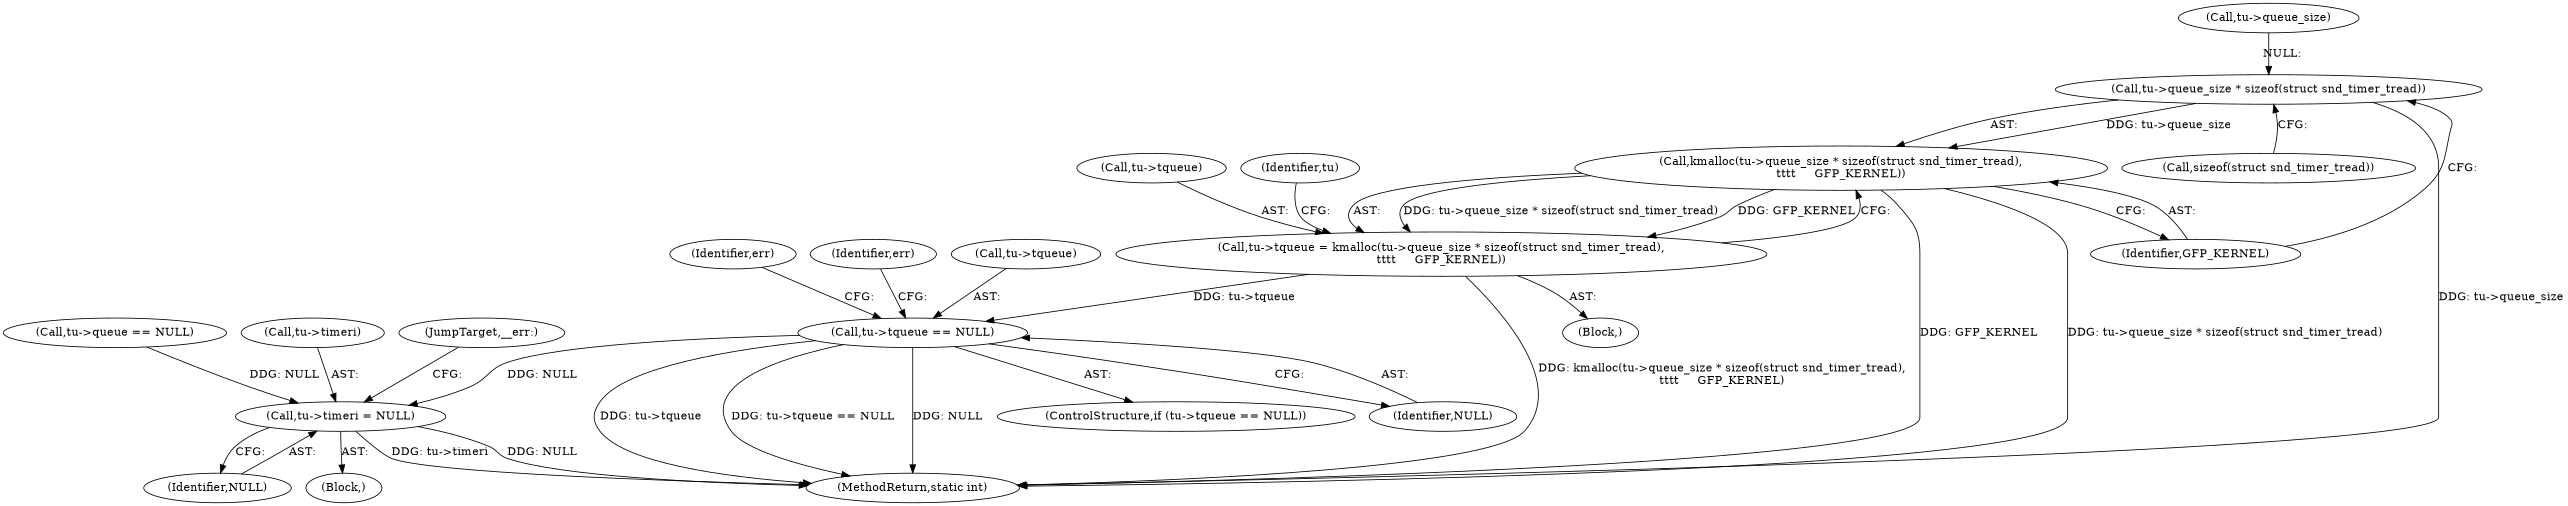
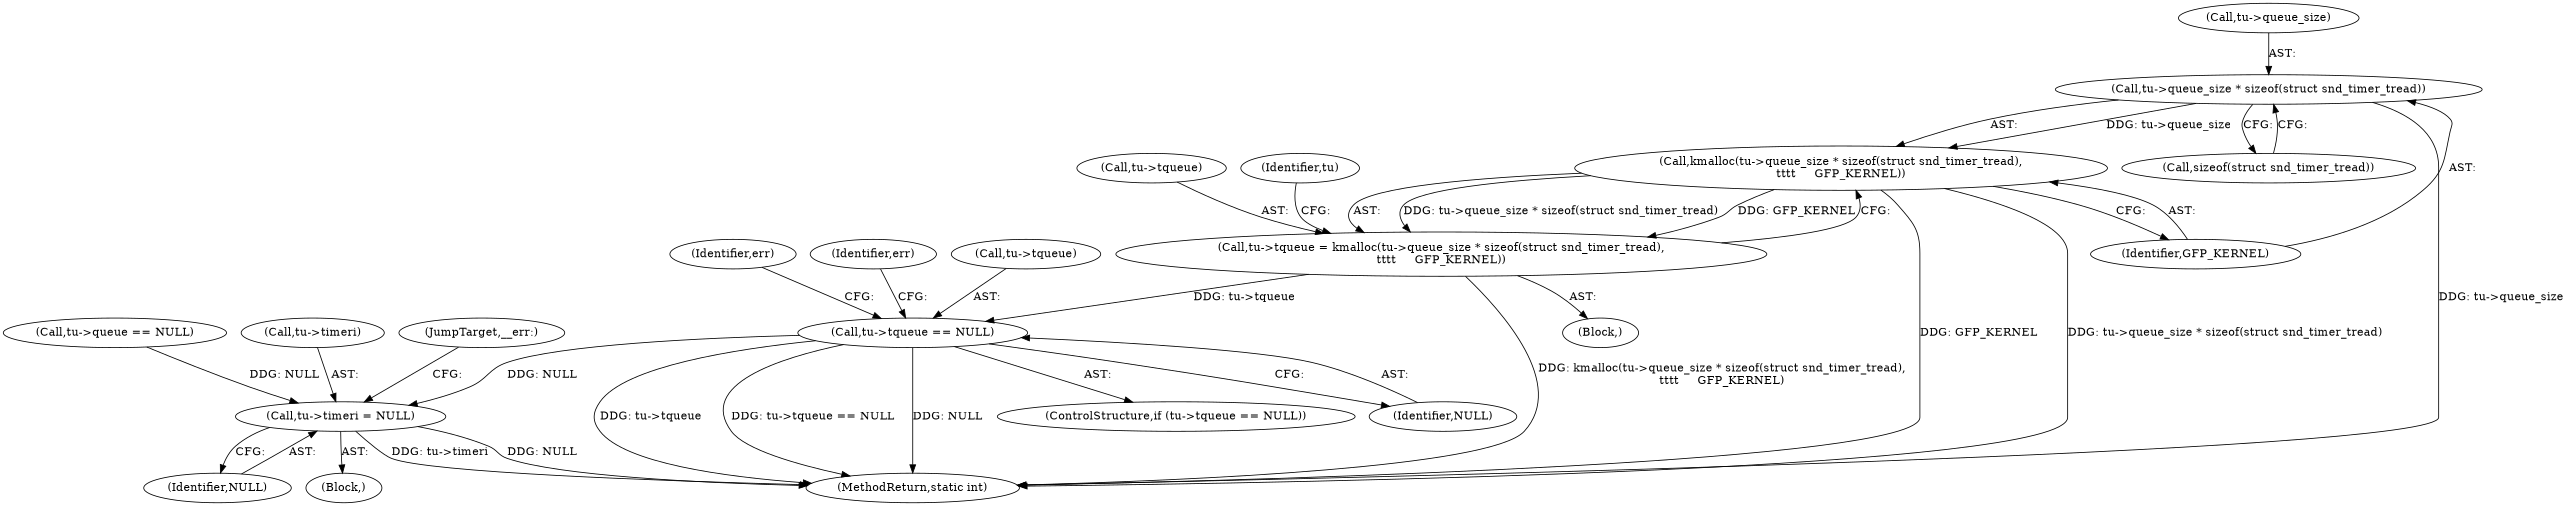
(2284, 54) -> (2284, 54)
none -> (2242, 125)
(2465, 168) -> (2465, 168)
